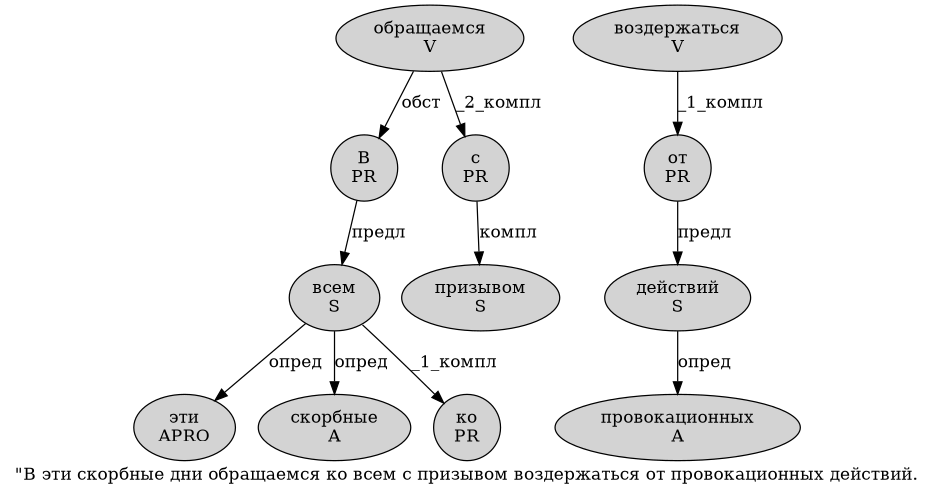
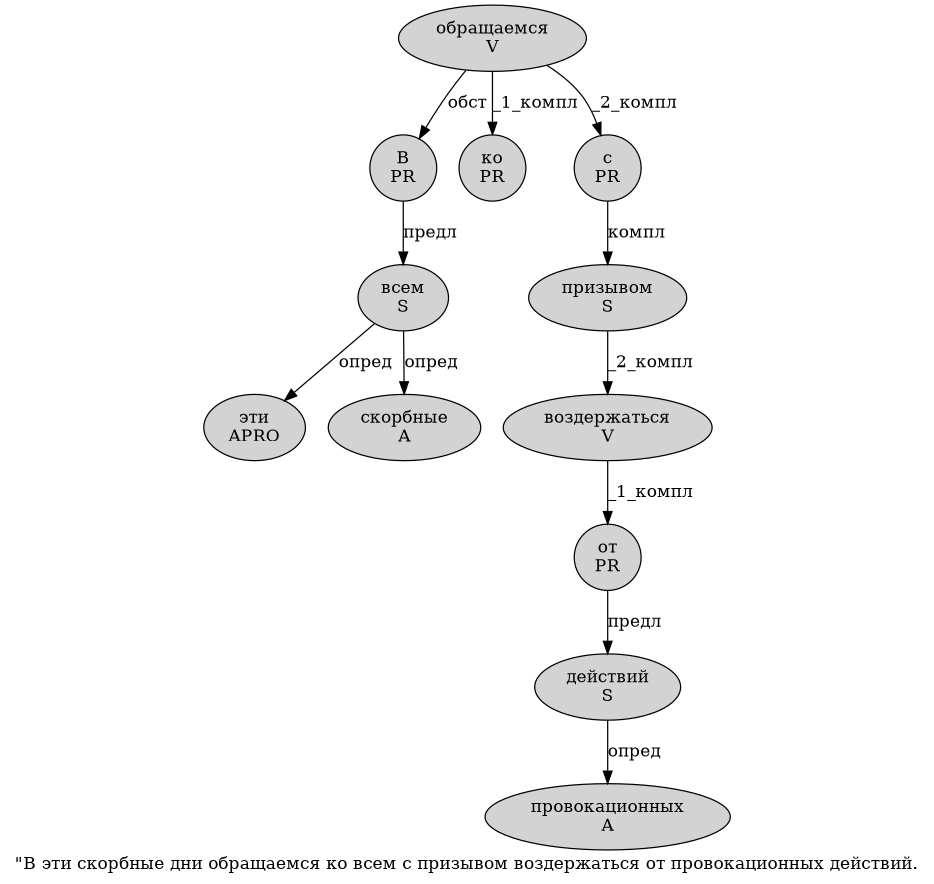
none -> (608, 356)
(399, 359) -> (492, 97)
